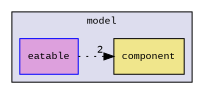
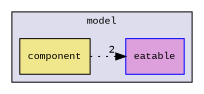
(91, 56) -> (103, 56)
